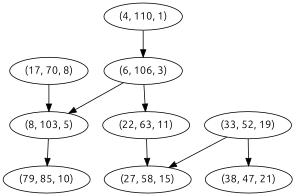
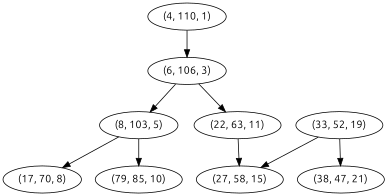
(49, 94) -> (94, 150)
